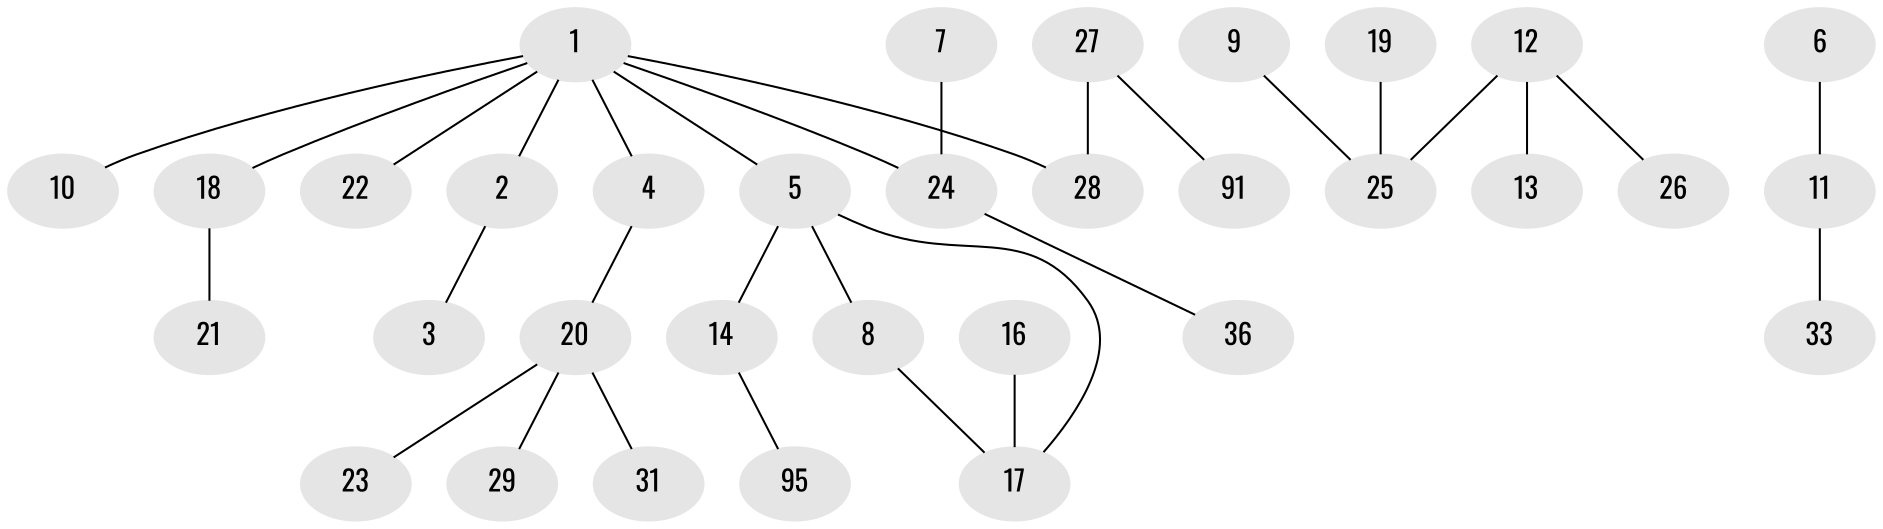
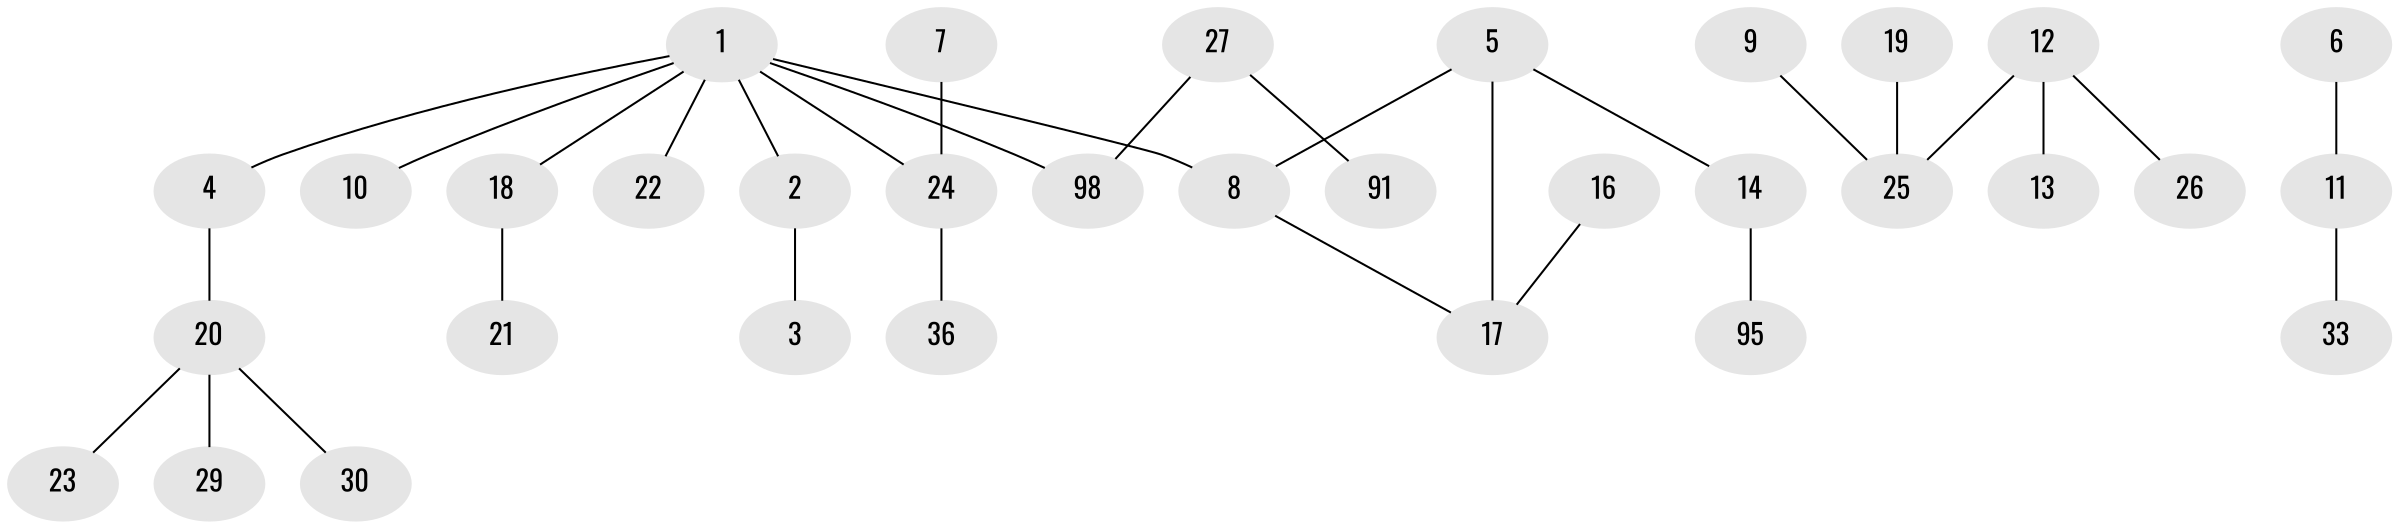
(685, 118) -> (984, 110)
(1088, 191) -> (1088, 191)
(649, 484) -> (356, 484)
